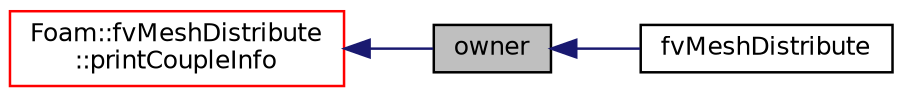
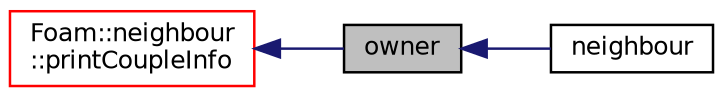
(177, 49) -> (132, 49)
(767, 49) -> (632, 49)
